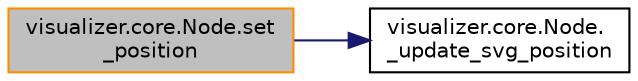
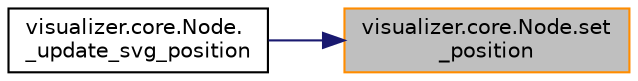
(321, 40) -> (296, 40)
